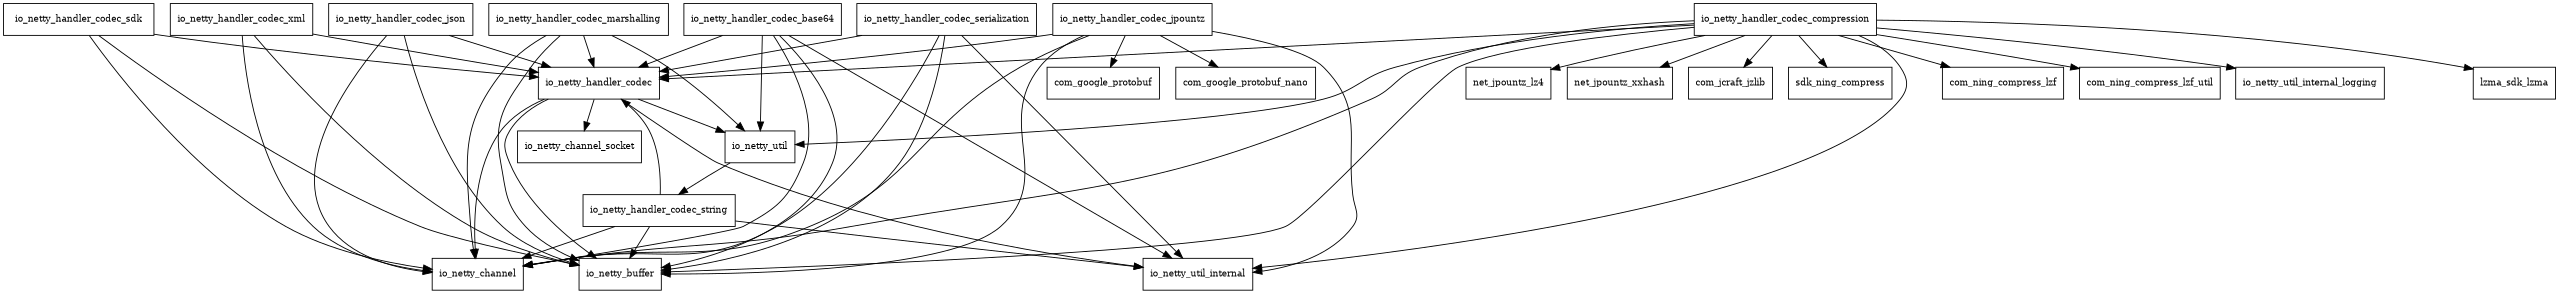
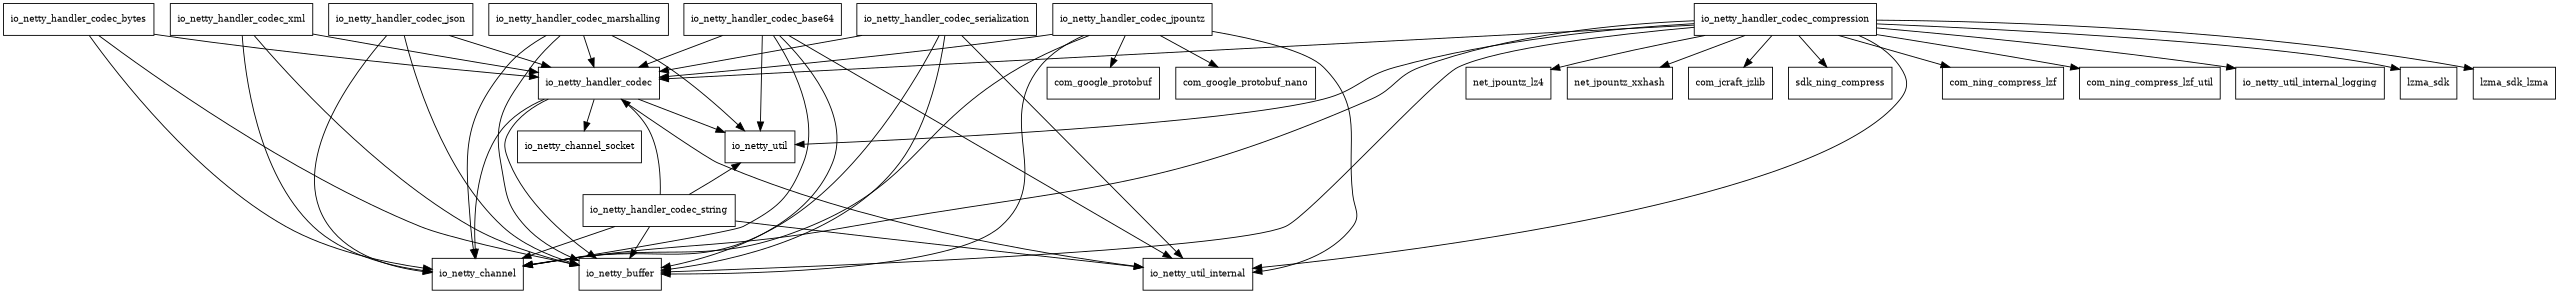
(79, 19) -> (79, 19)
none -> (2429, 83)
(708, 176) -> (711, 181)
